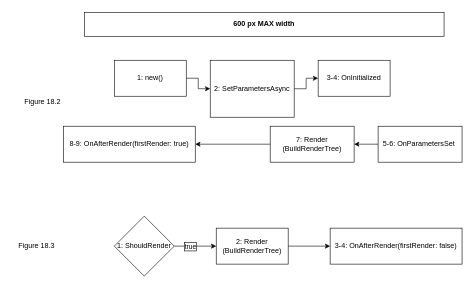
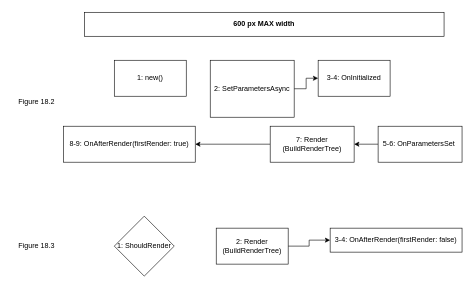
(198, 86) -> none
(42, 102) -> (36, 102)
(190, 246) -> none
(396, 246) -> (396, 240)
